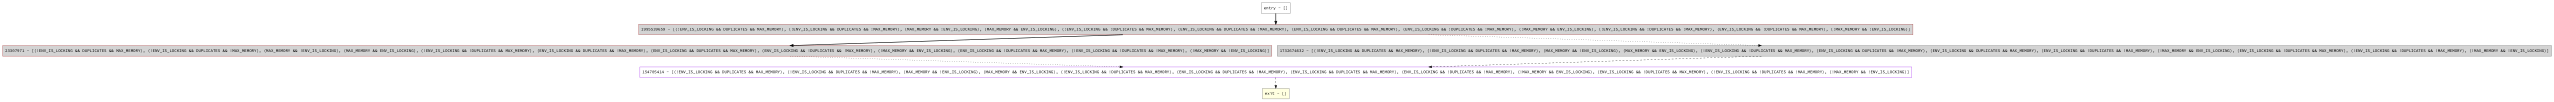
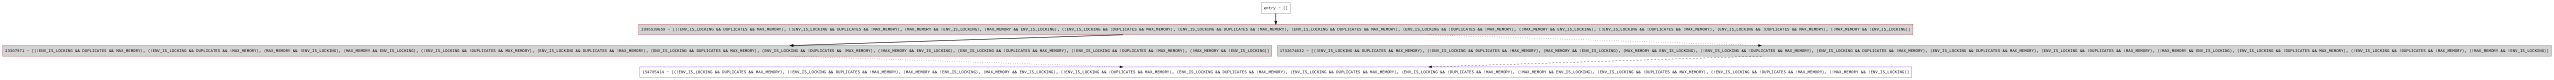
(1276, 94) -> none
